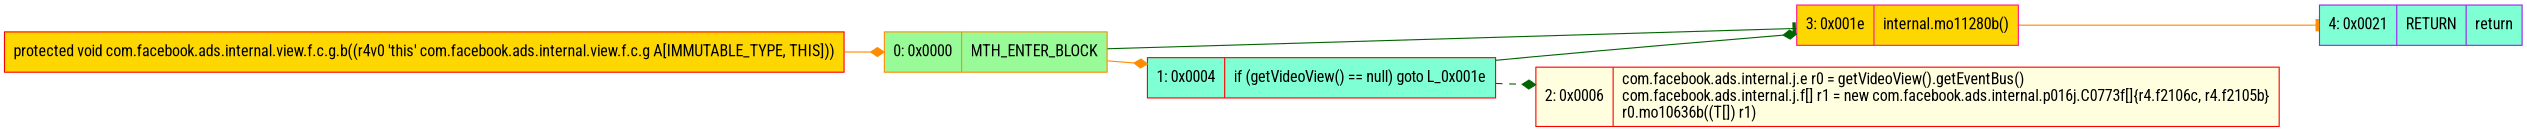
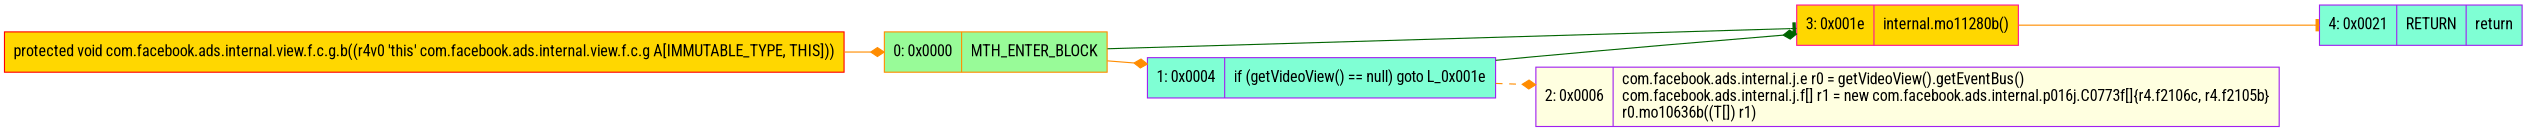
(1322, 78) -> (1322, 78)
(1509, 84) -> (1509, 84)
(1908, 97) -> (1908, 97)
